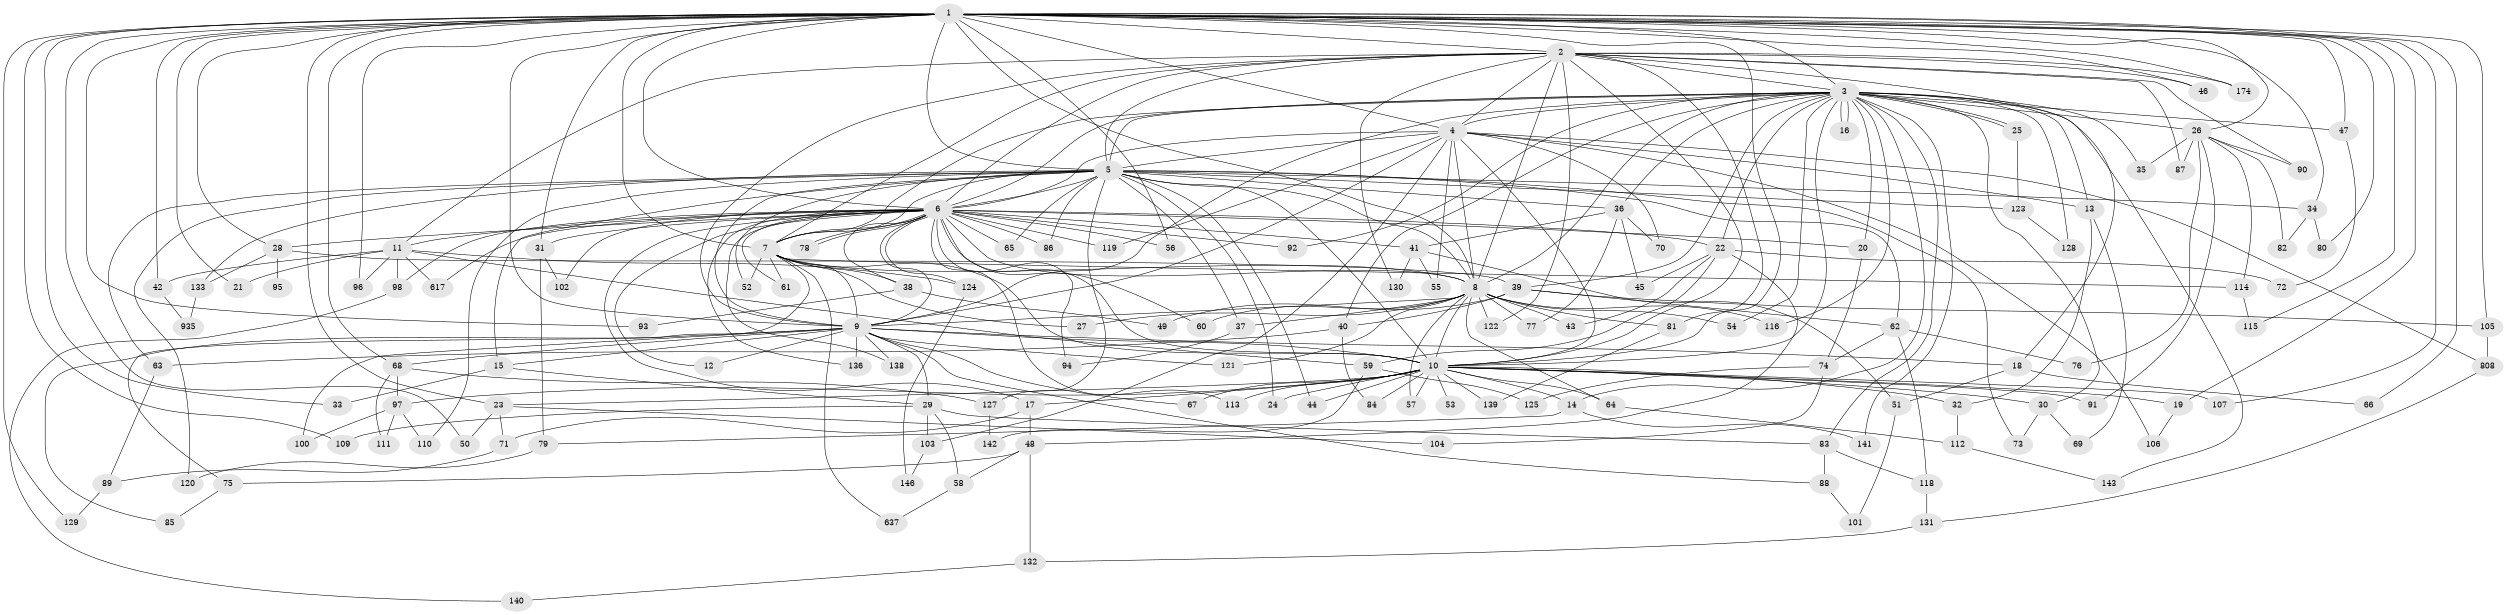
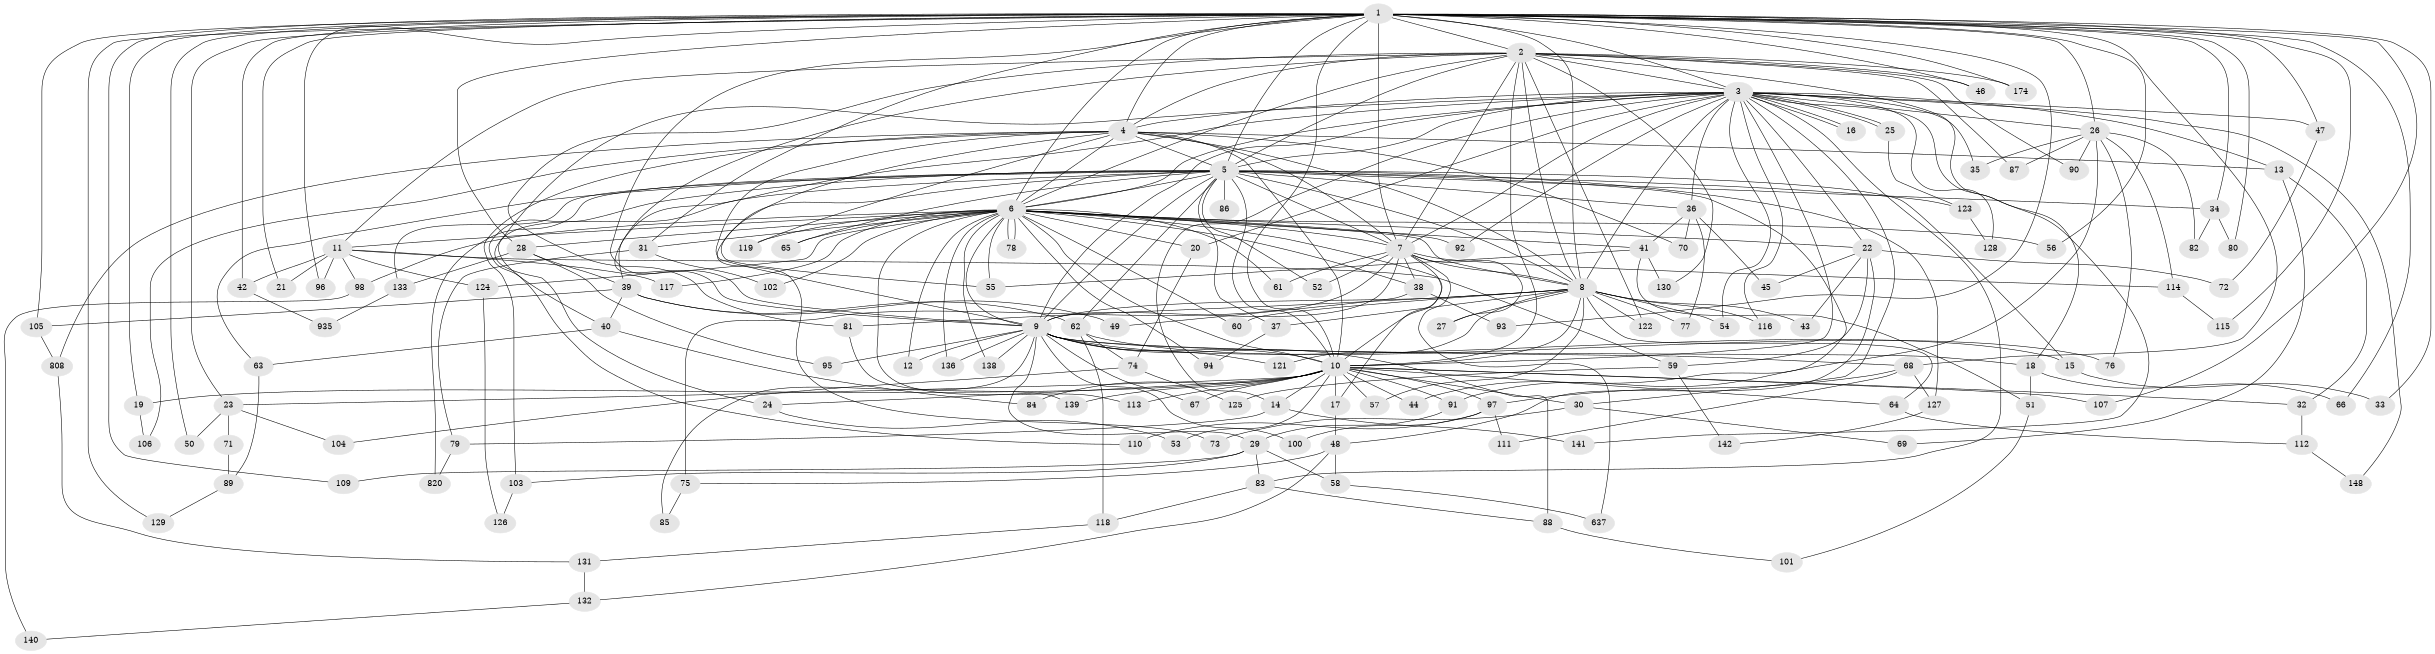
none -> (1273, 166)
(995, 227) -> (990, 246)
(438, 288) -> (667, 288)
none -> (932, 347)
(783, 394) -> (1354, 425)
none -> (972, 424)
(767, 425) -> none
(188, 484) -> (435, 484)
(908, 484) -> (500, 523)
(2109, 484) -> (2356, 484)
